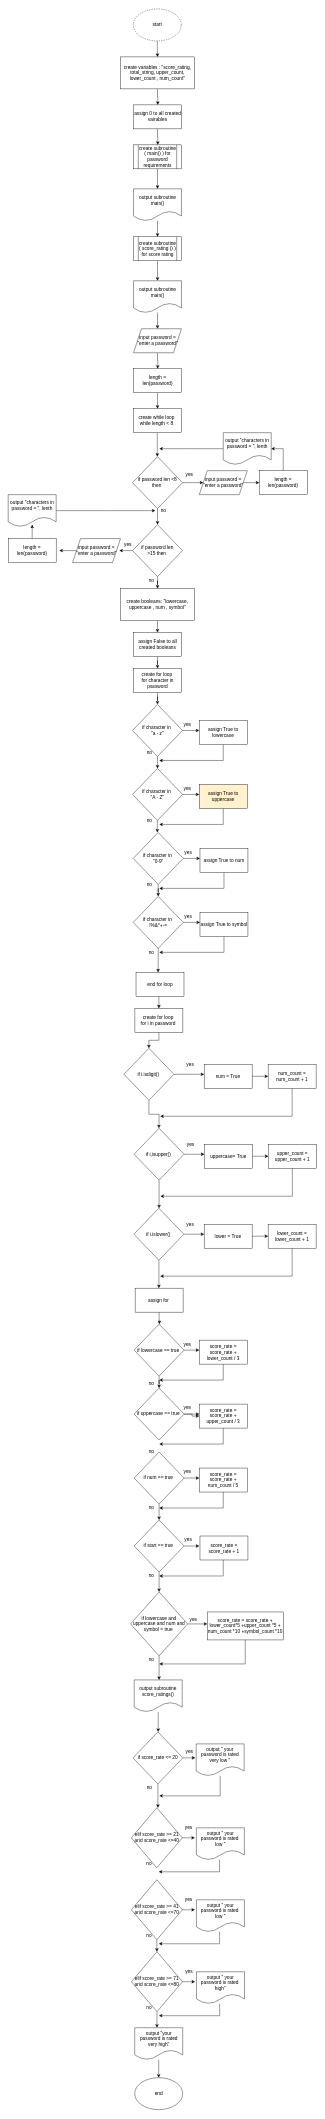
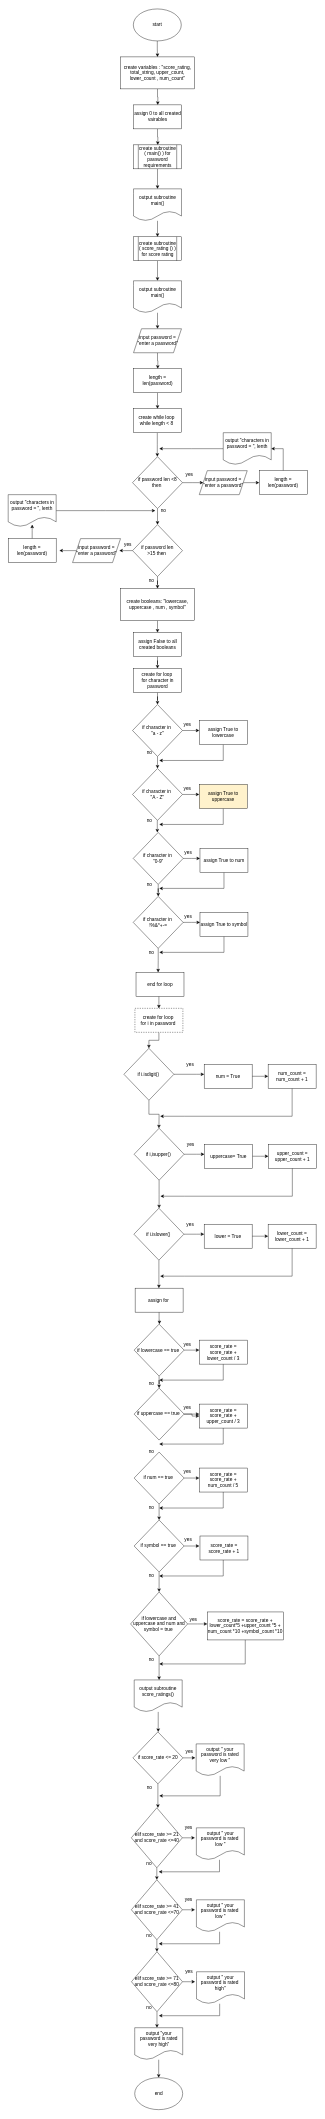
(157, 24) -> (157, 24)
(159, 1020) -> (159, 1020)
(159, 1546) -> (159, 1546)
none -> (157, 1876)
